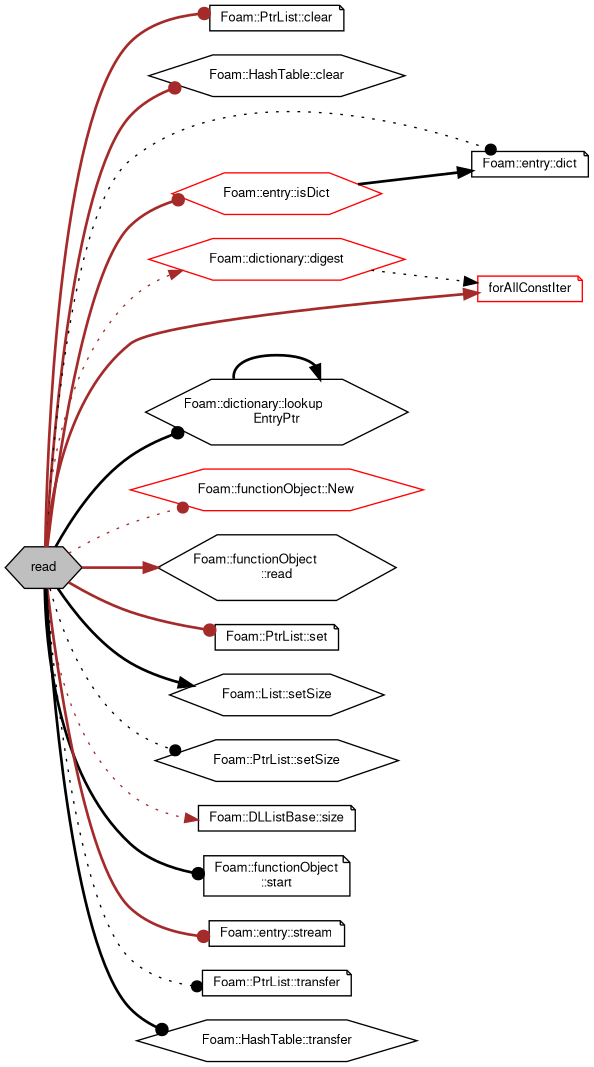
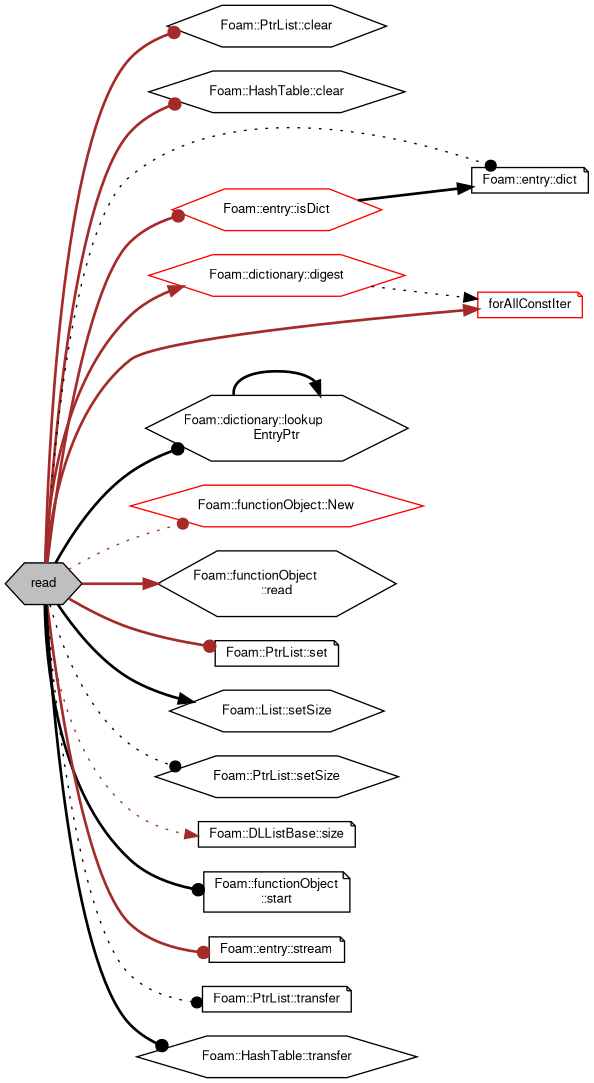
(277, 18) -> (277, 26)
(89, 357) -> (89, 373)
